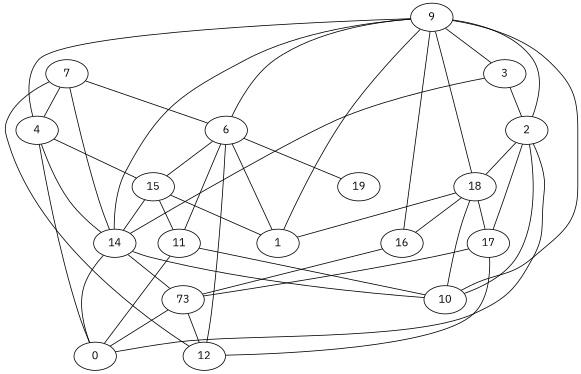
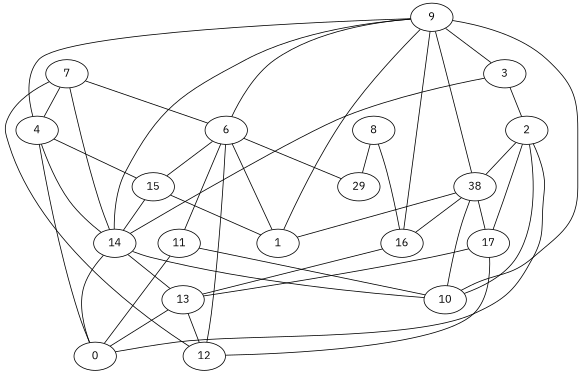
(525, 50) -> none
none -> (374, 130)
(359, 187) -> (359, 187)
(475, 187) -> (475, 187)
(168, 218) -> none
(183, 300) -> (183, 300)
